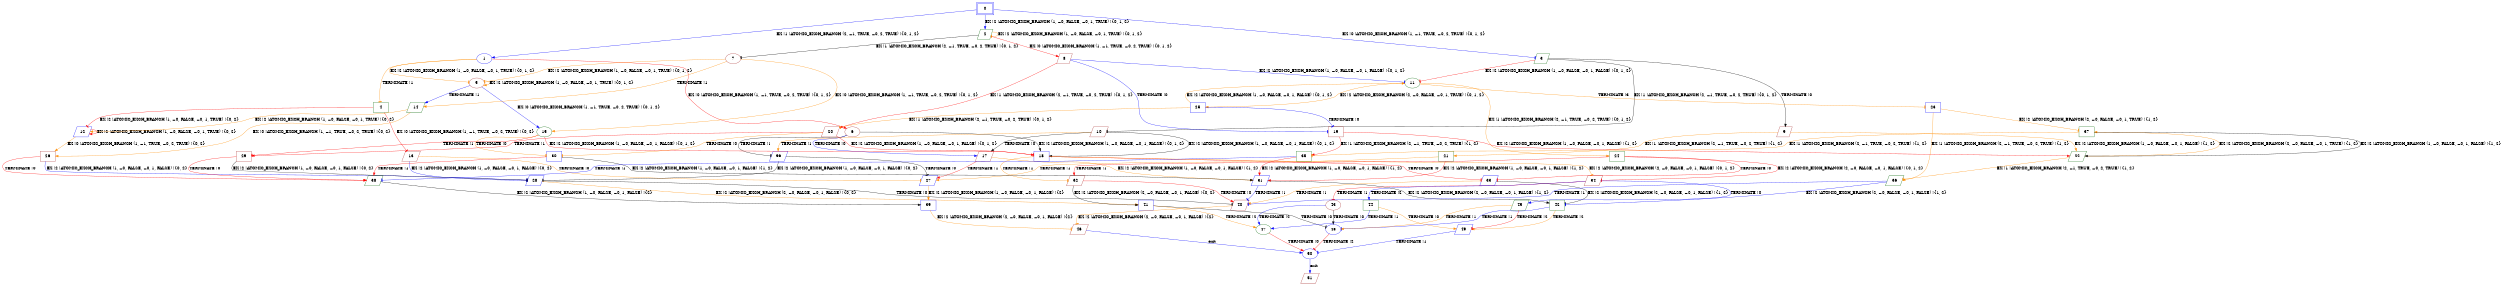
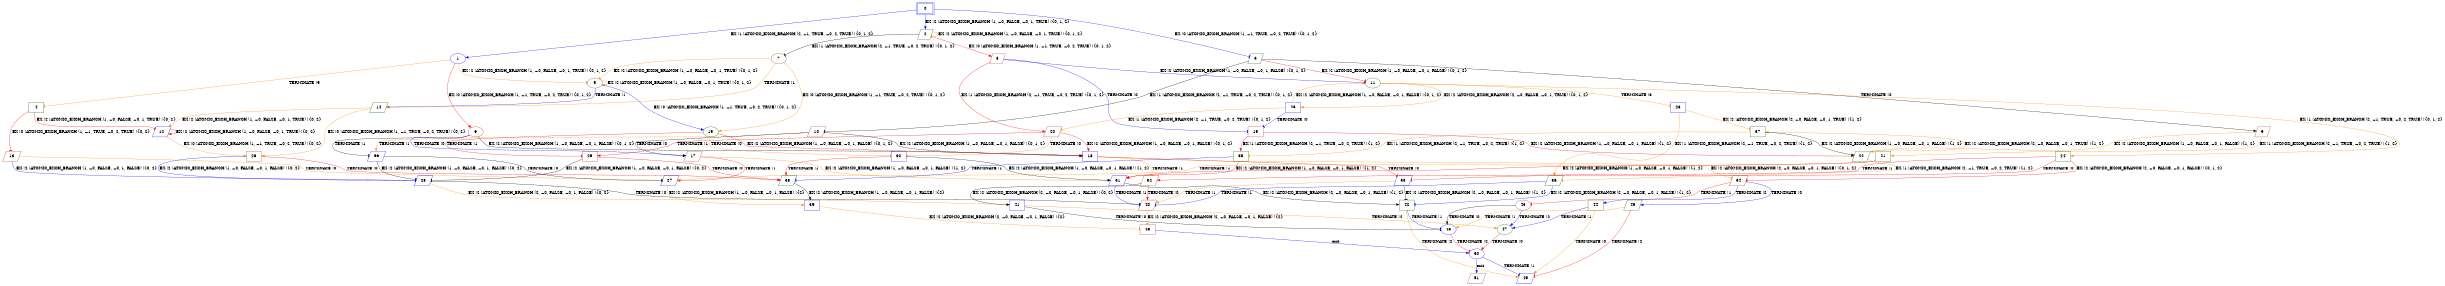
(398, 83) -> (305, 83)
(1079, 229) -> (1148, 229)
(1387, 242) -> (1500, 266)
